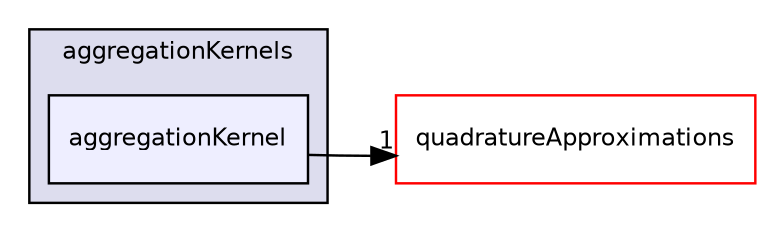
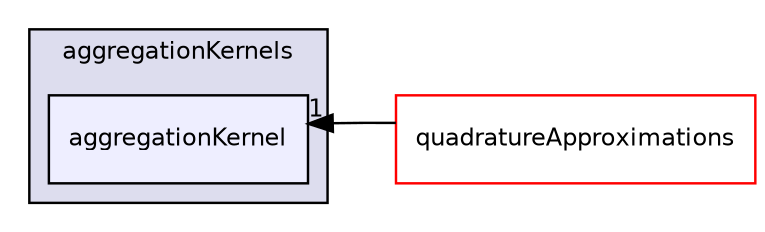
(343, 156) -> (364, 123)
